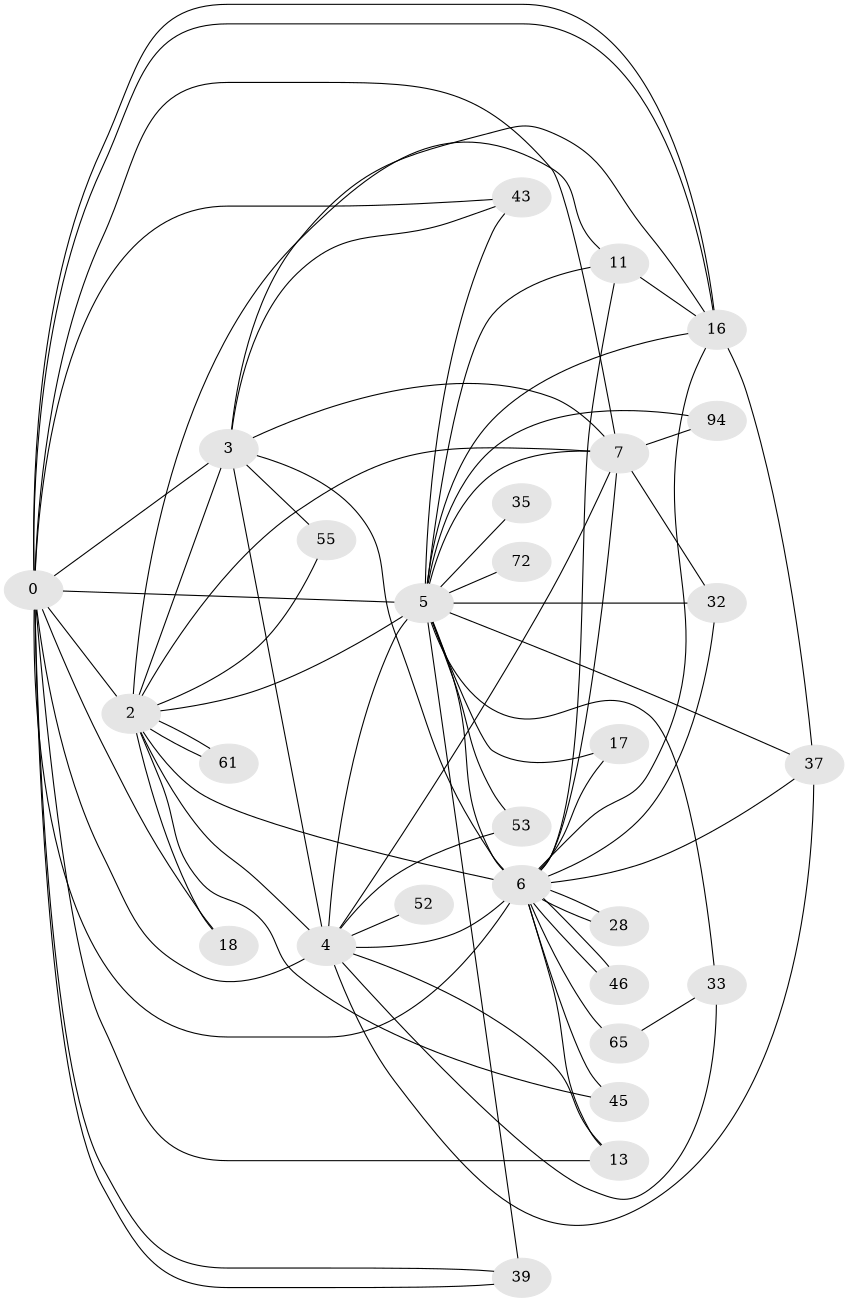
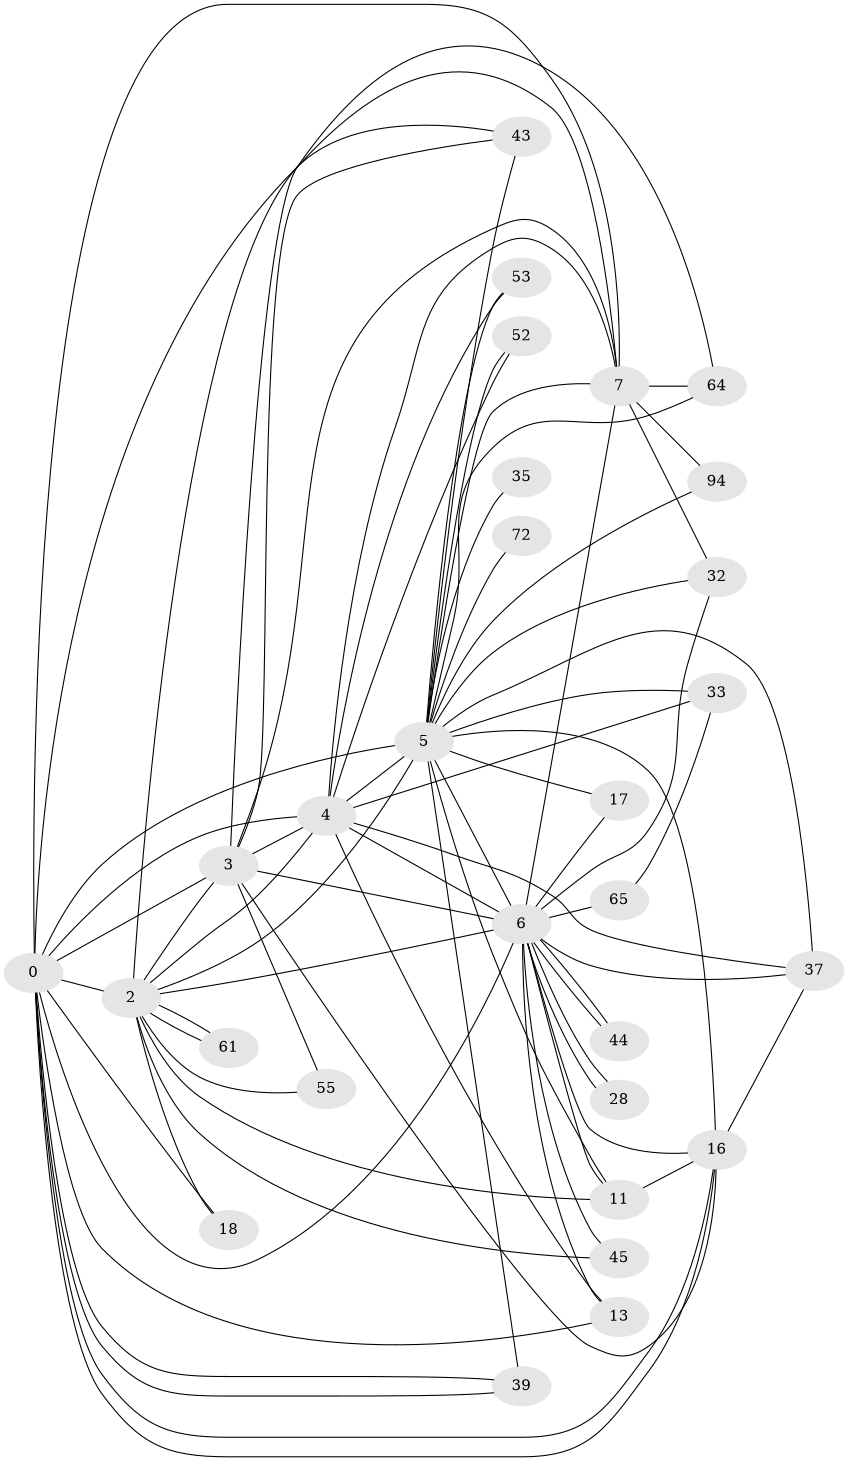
none -> (717, 386)
none -> (468, 459)
(619, 985) -> (619, 1041)
